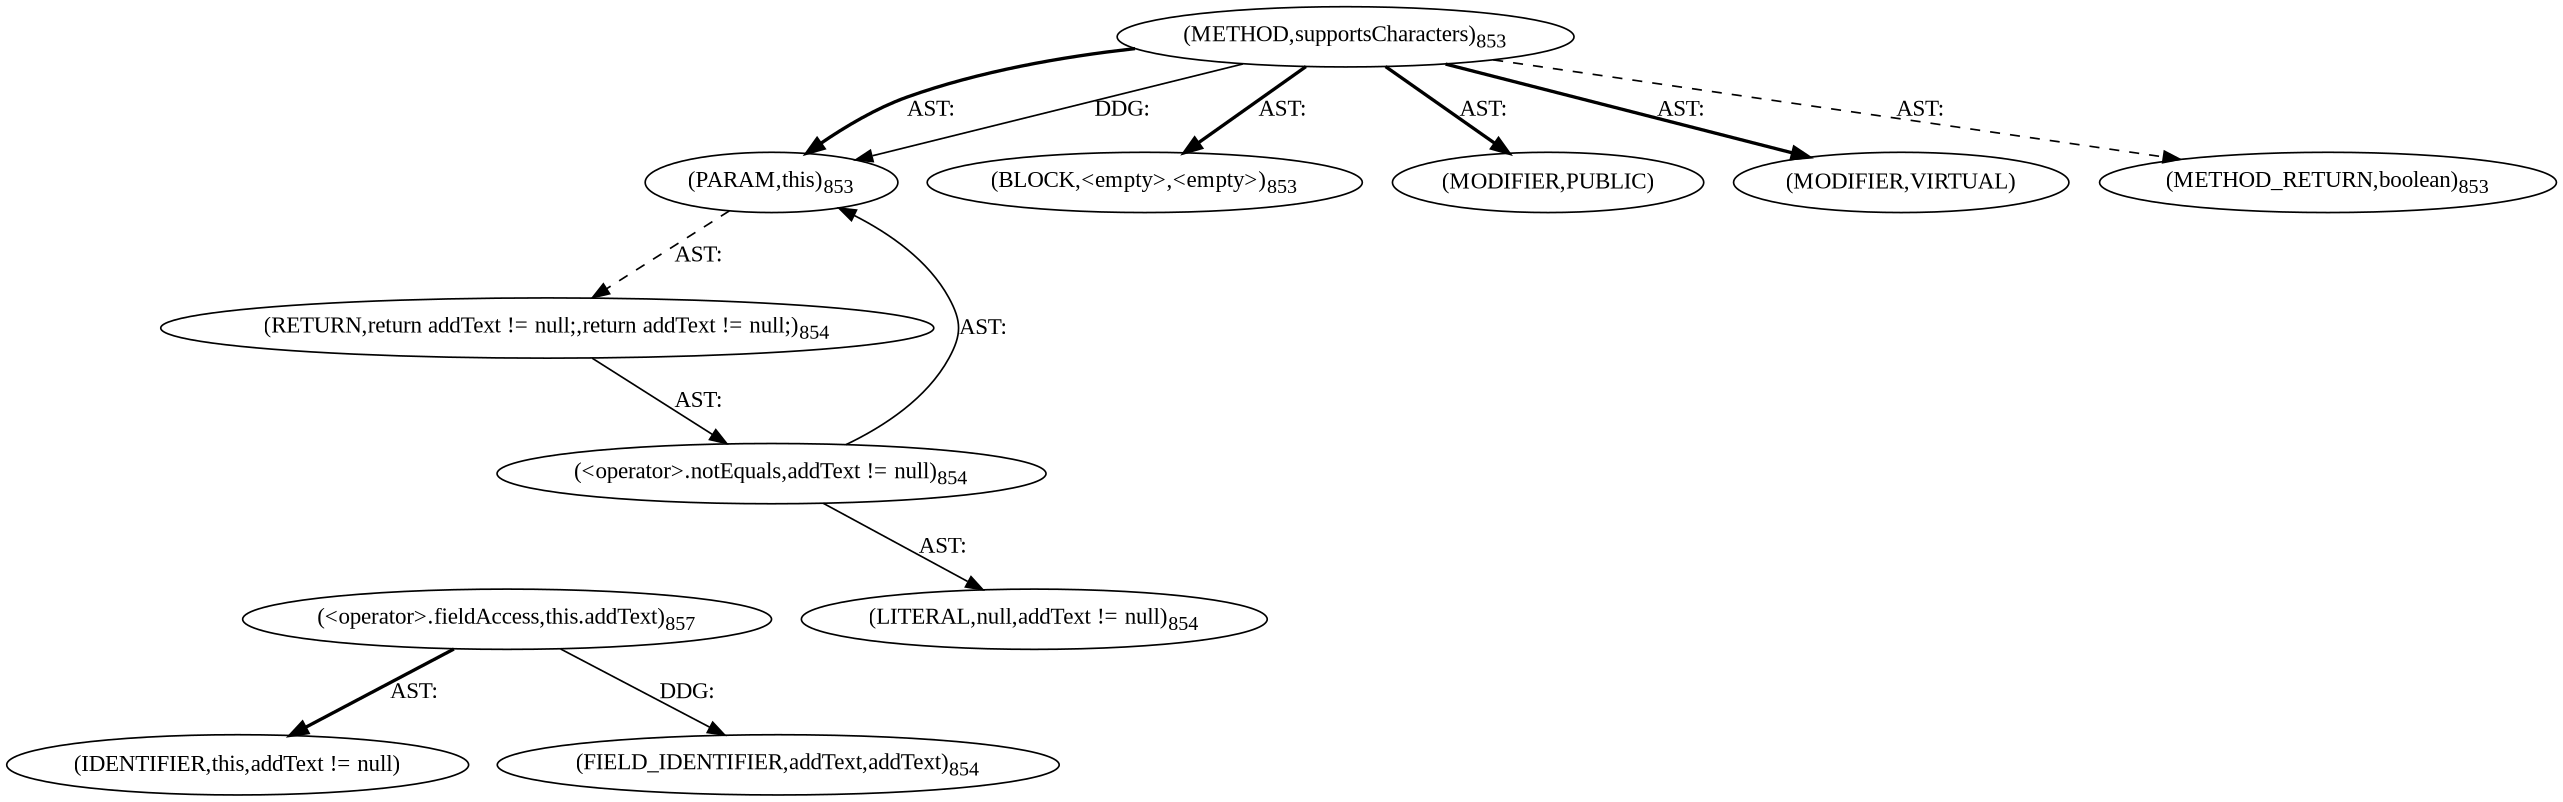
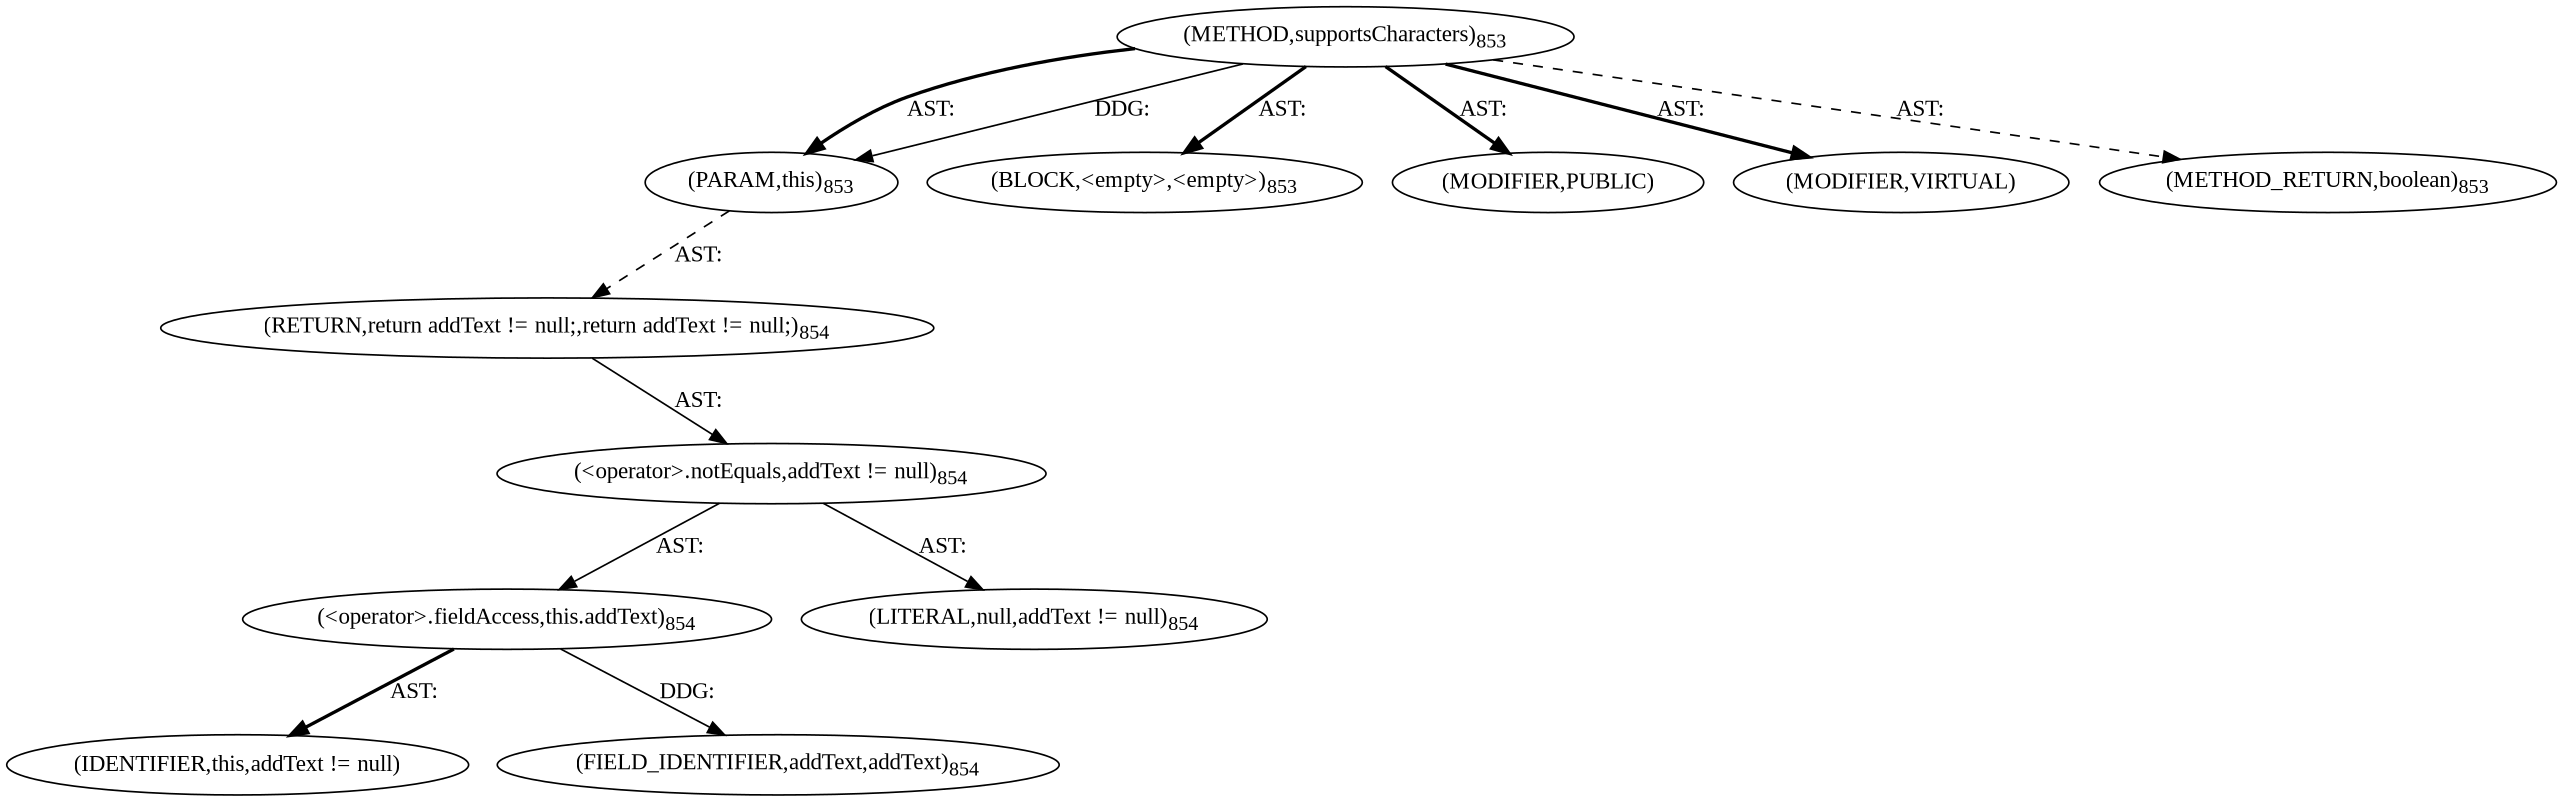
(958, 332) -> (647, 542)
(681, 617) -> (681, 617)
